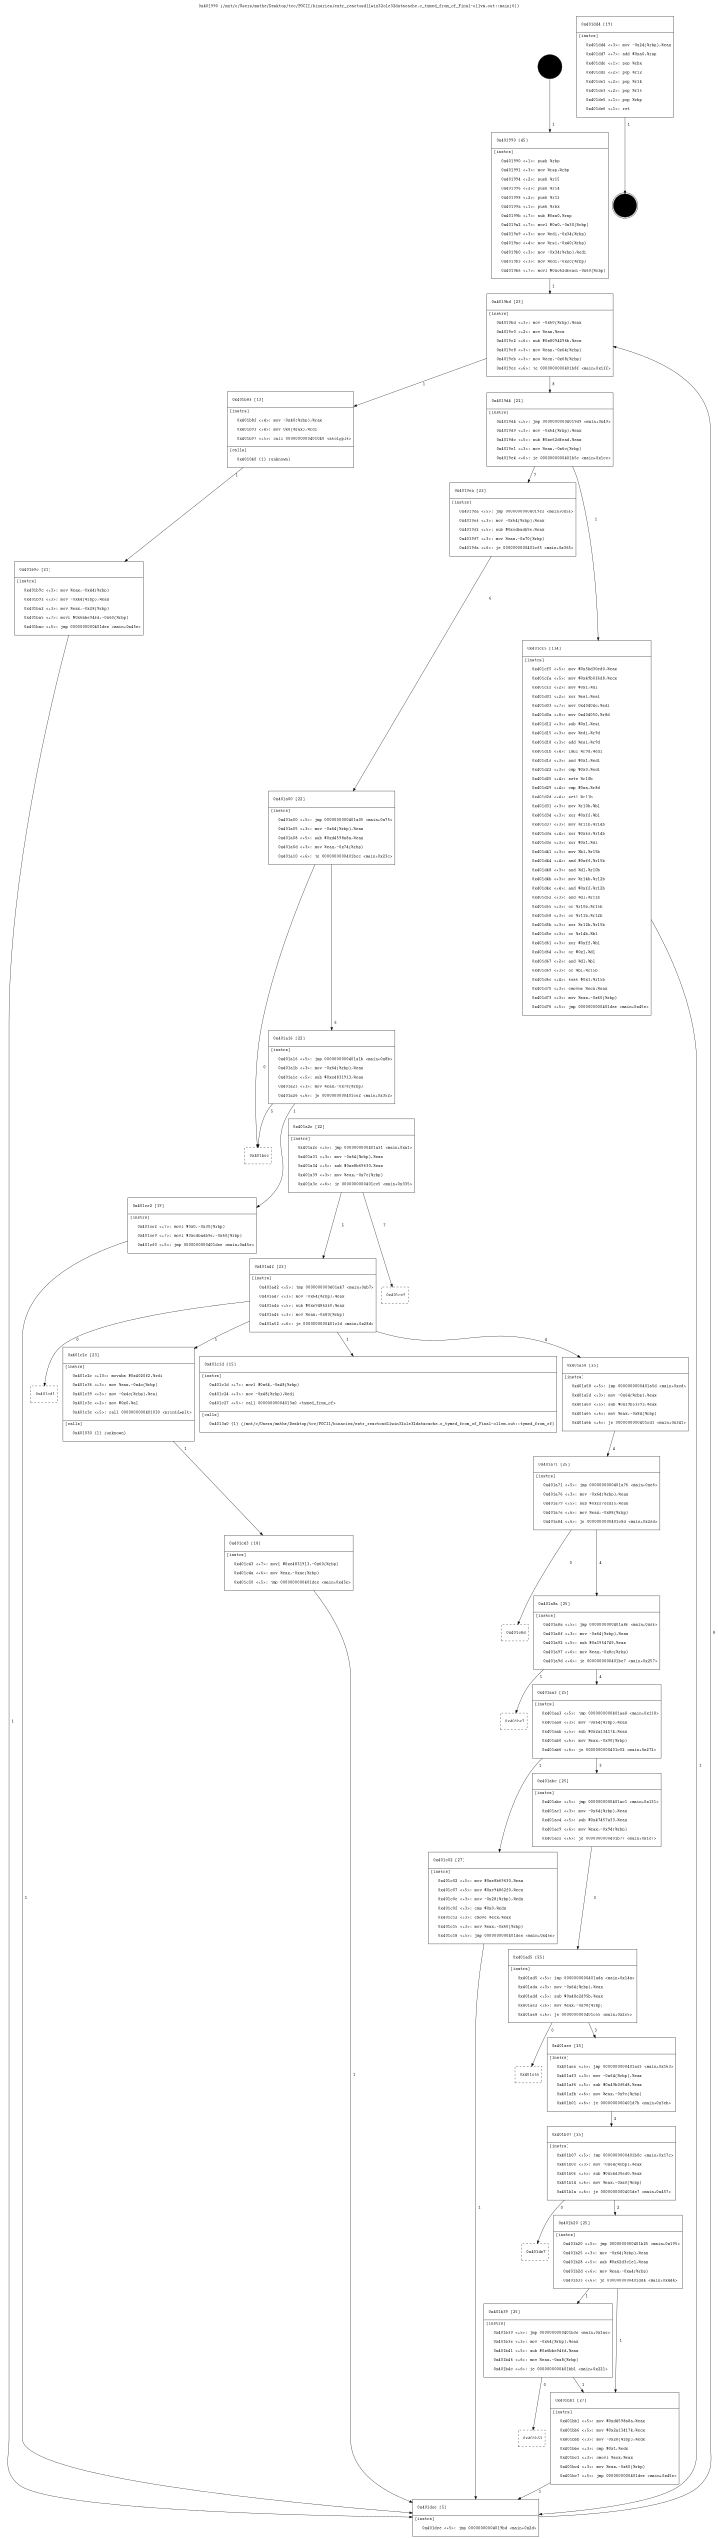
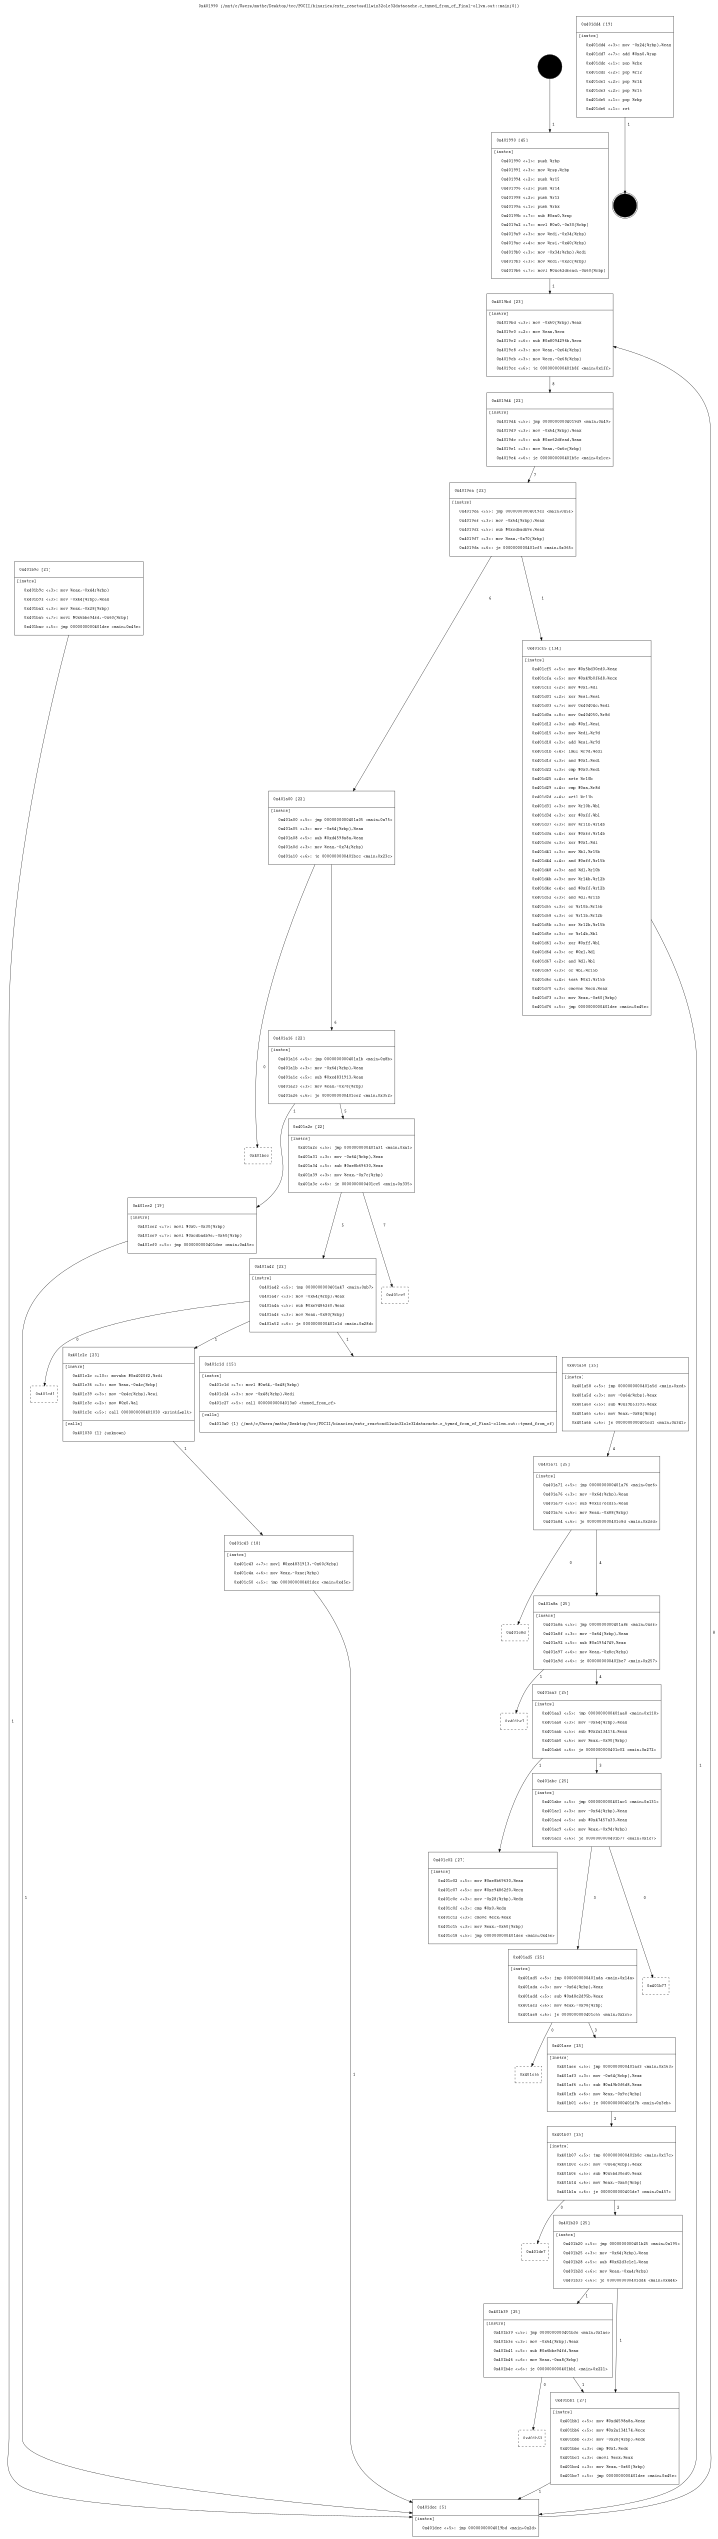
(291, 430) -> none
(592, 551) -> (531, 597)
(262, 1123) -> (341, 1110)
(478, 1337) -> none
none -> (656, 1986)
(476, 2220) -> none
